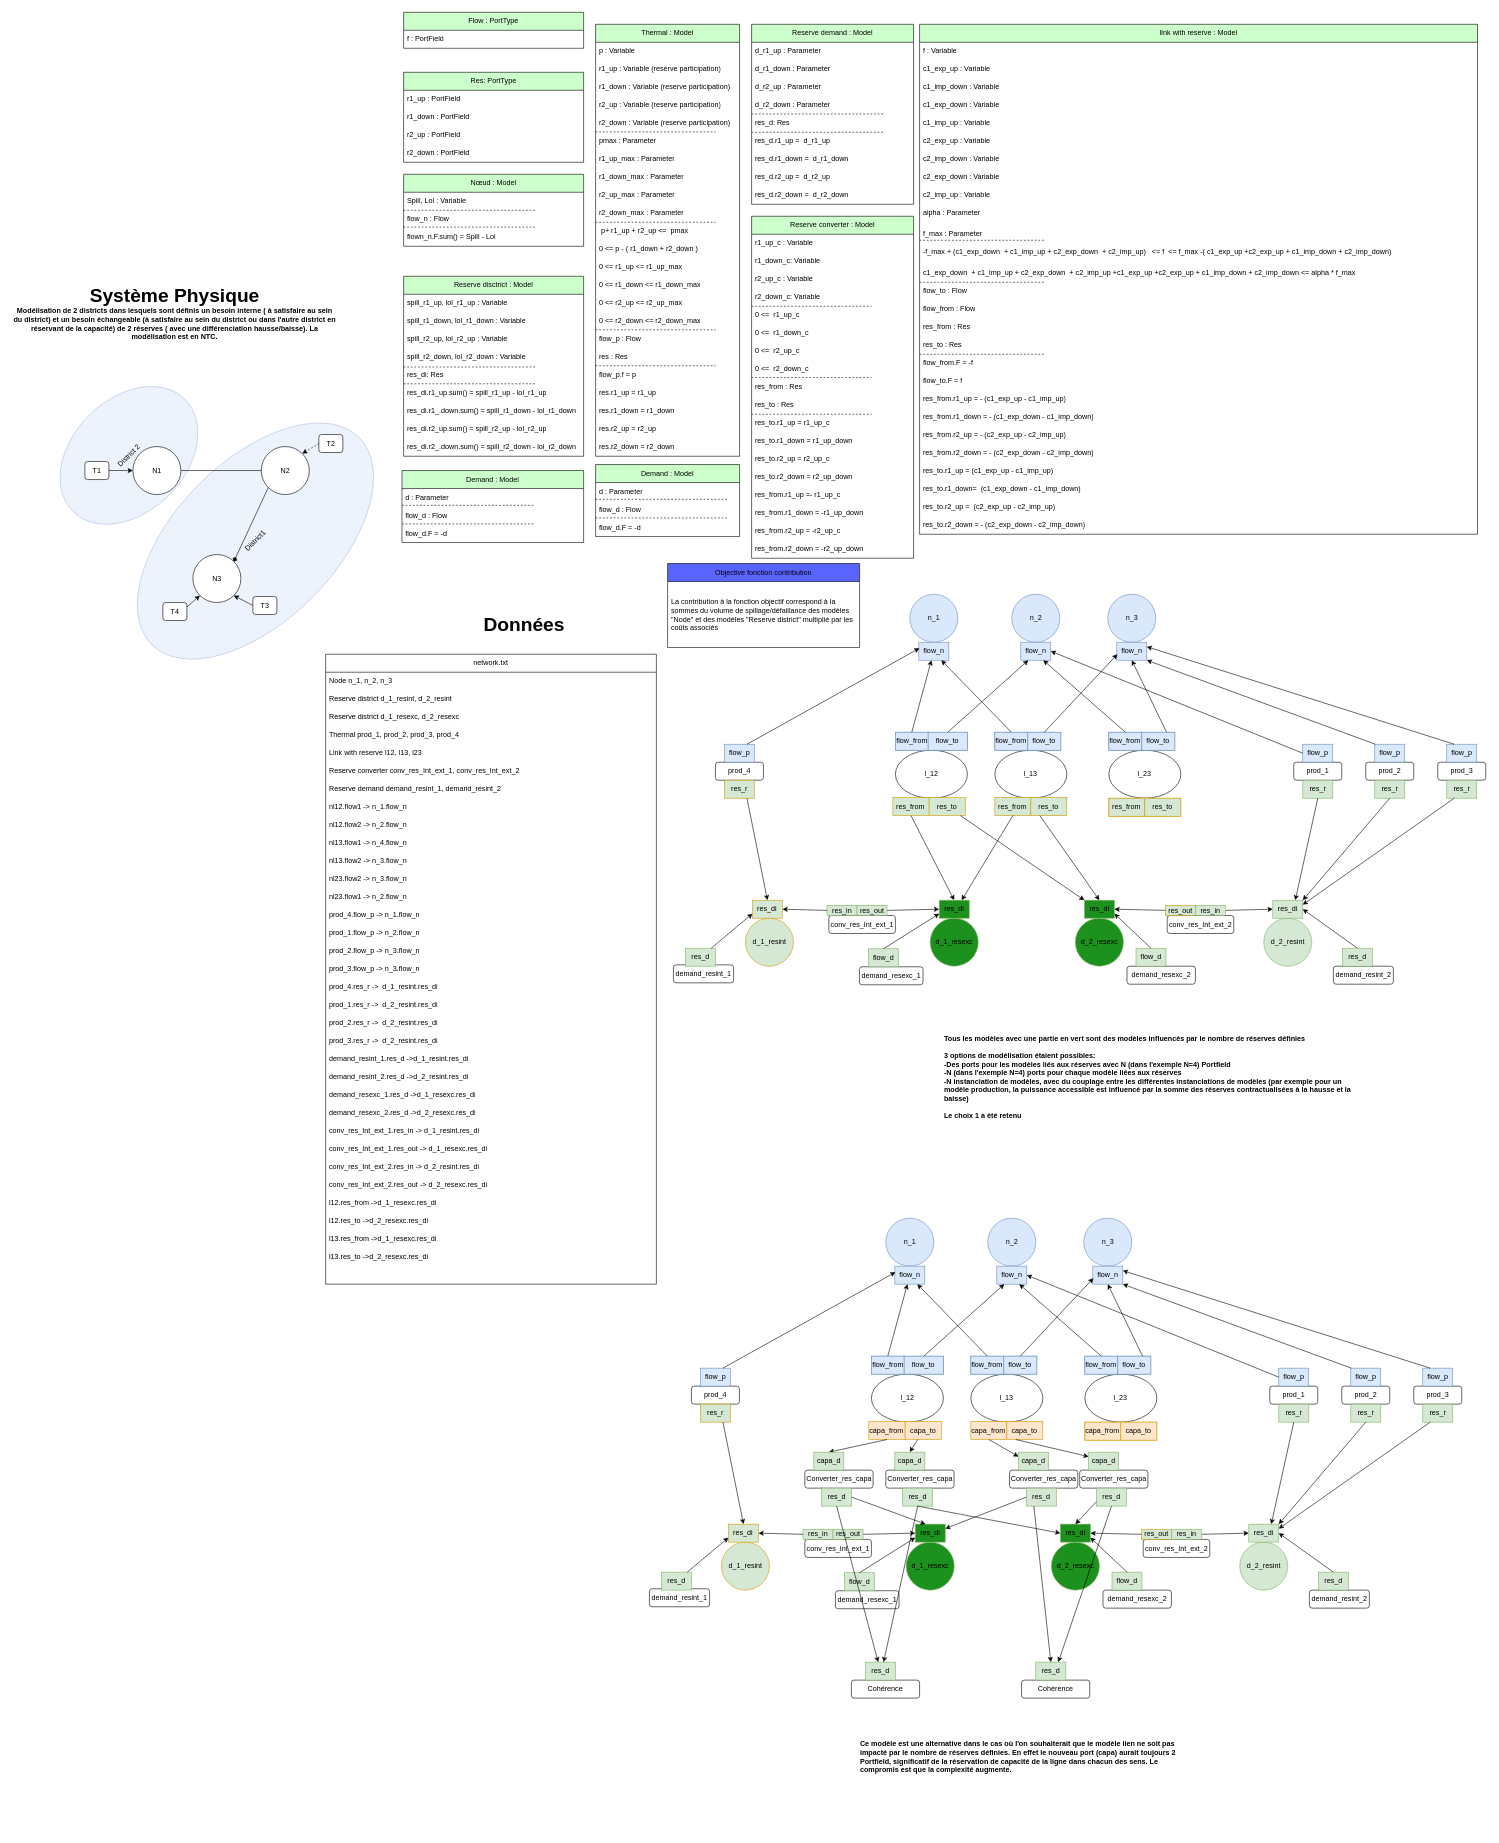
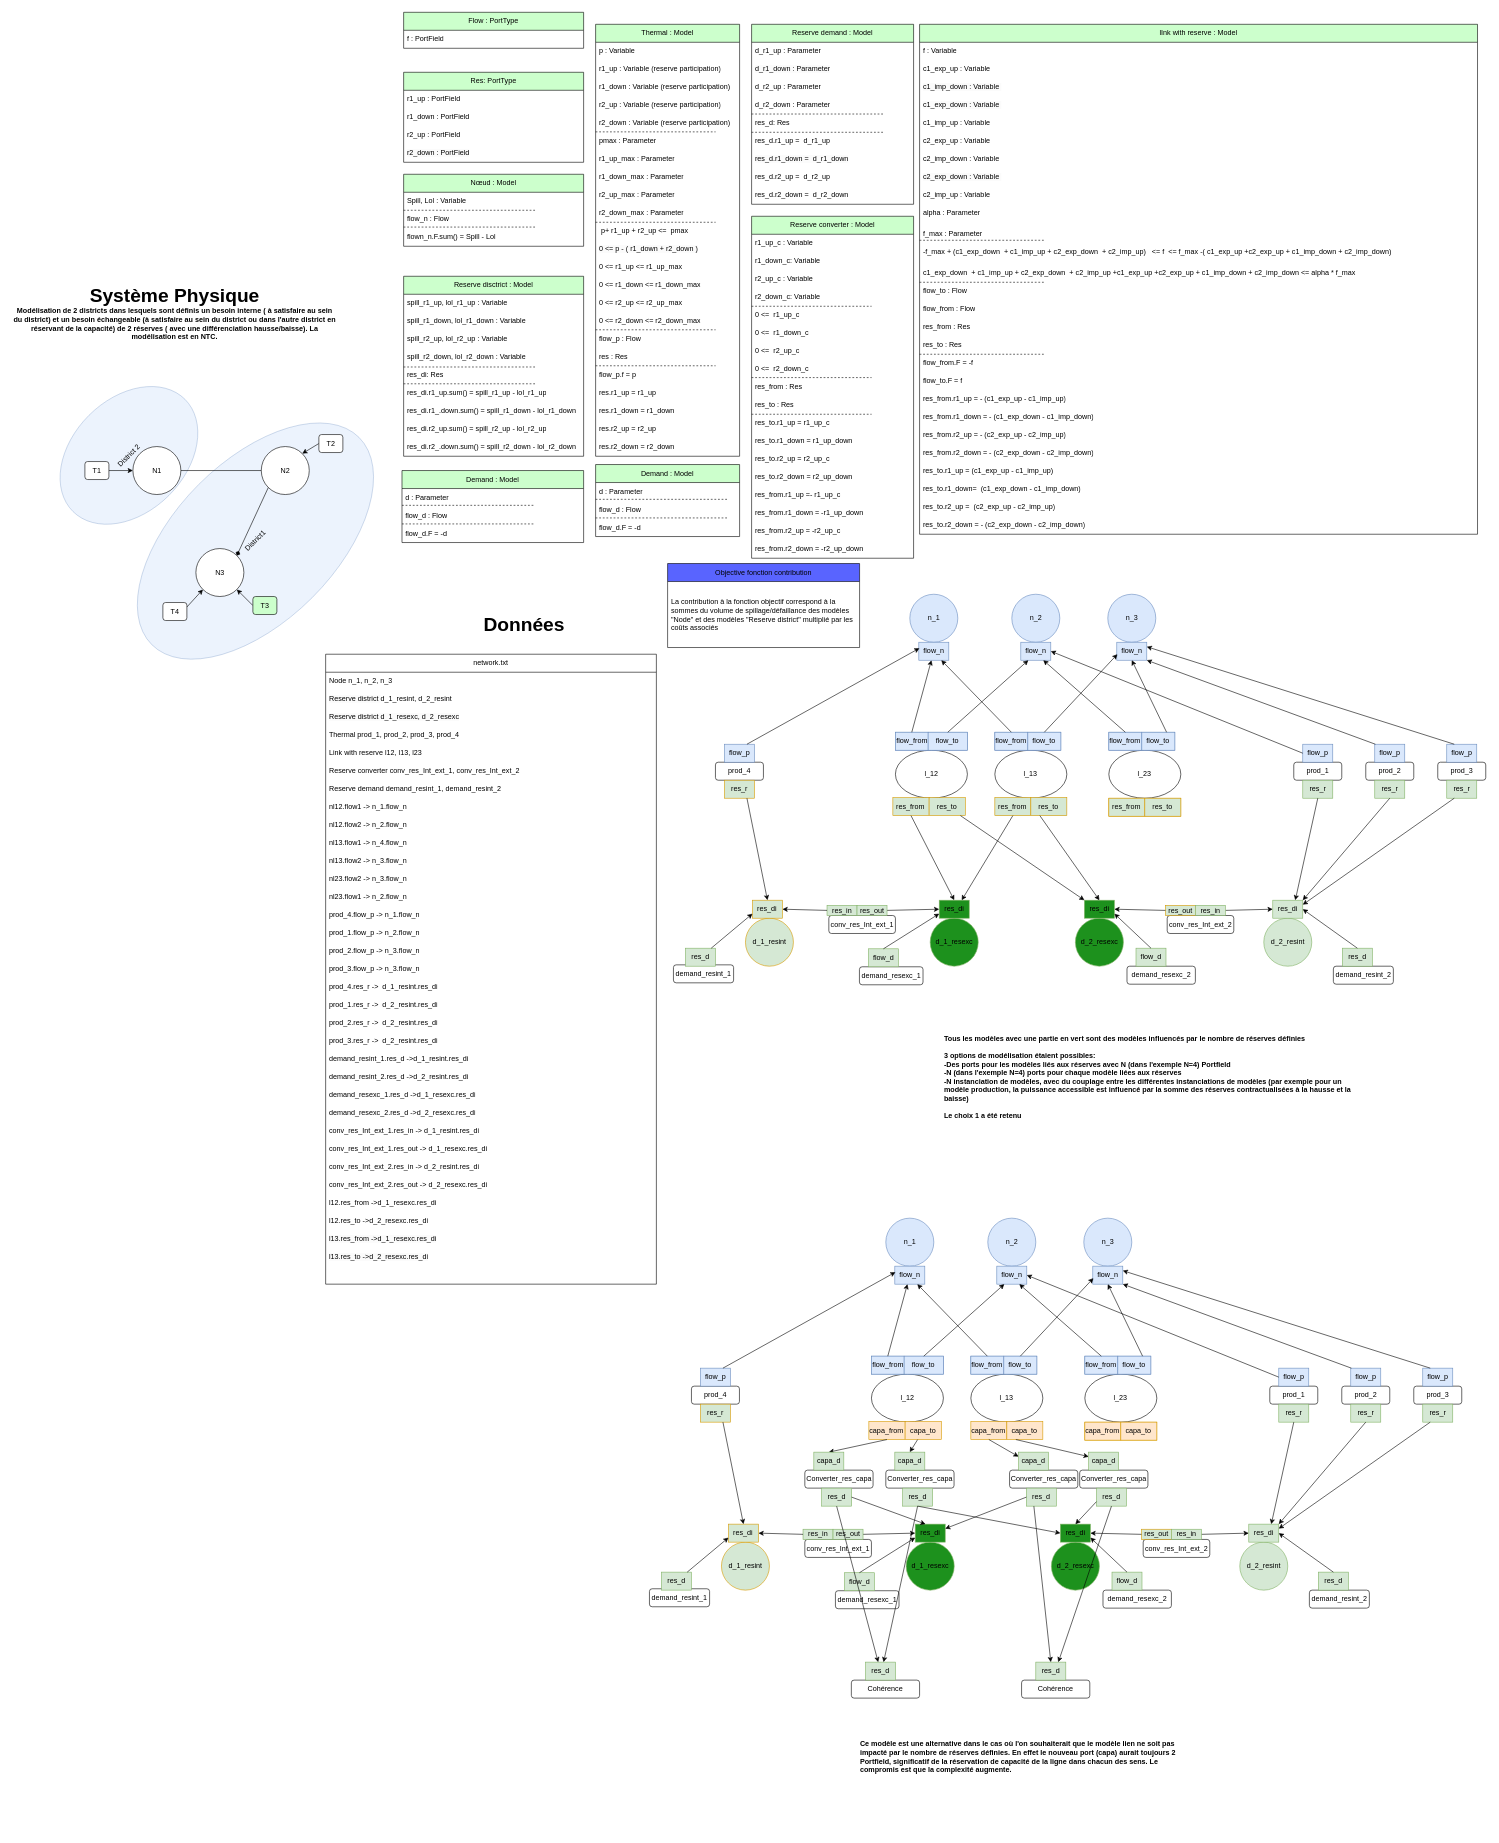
(312, 448) -> (312, 448)
(217, 579) -> (220, 573)
(265, 606) -> (265, 606)
